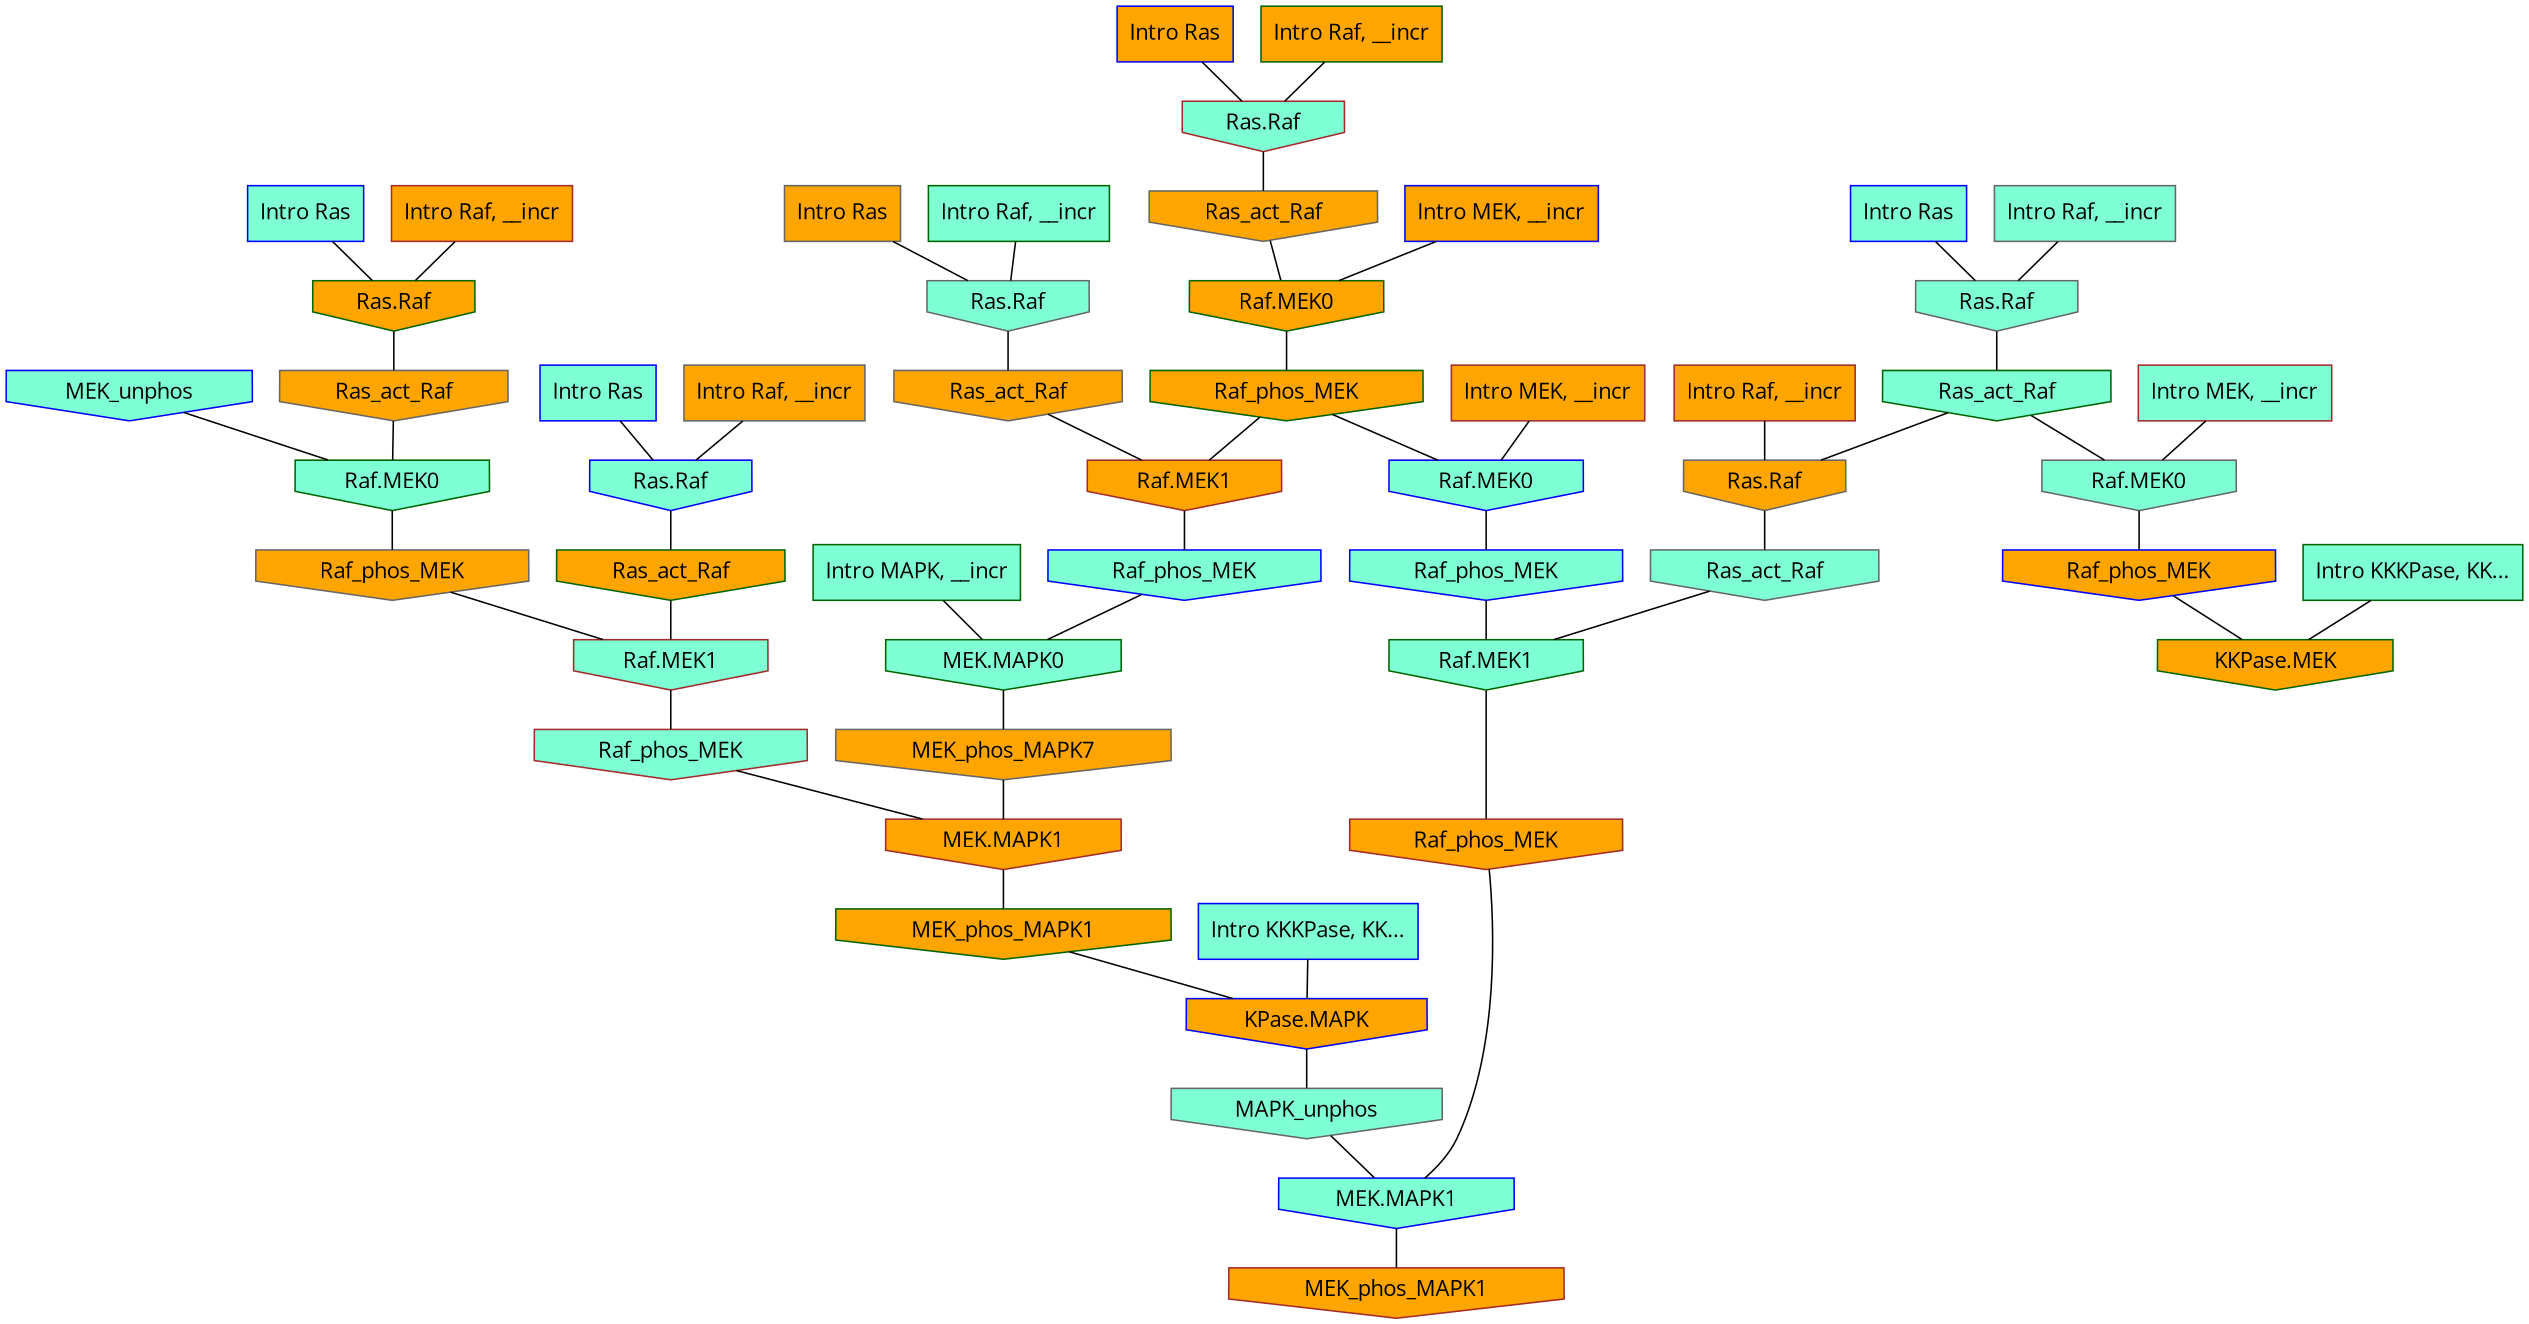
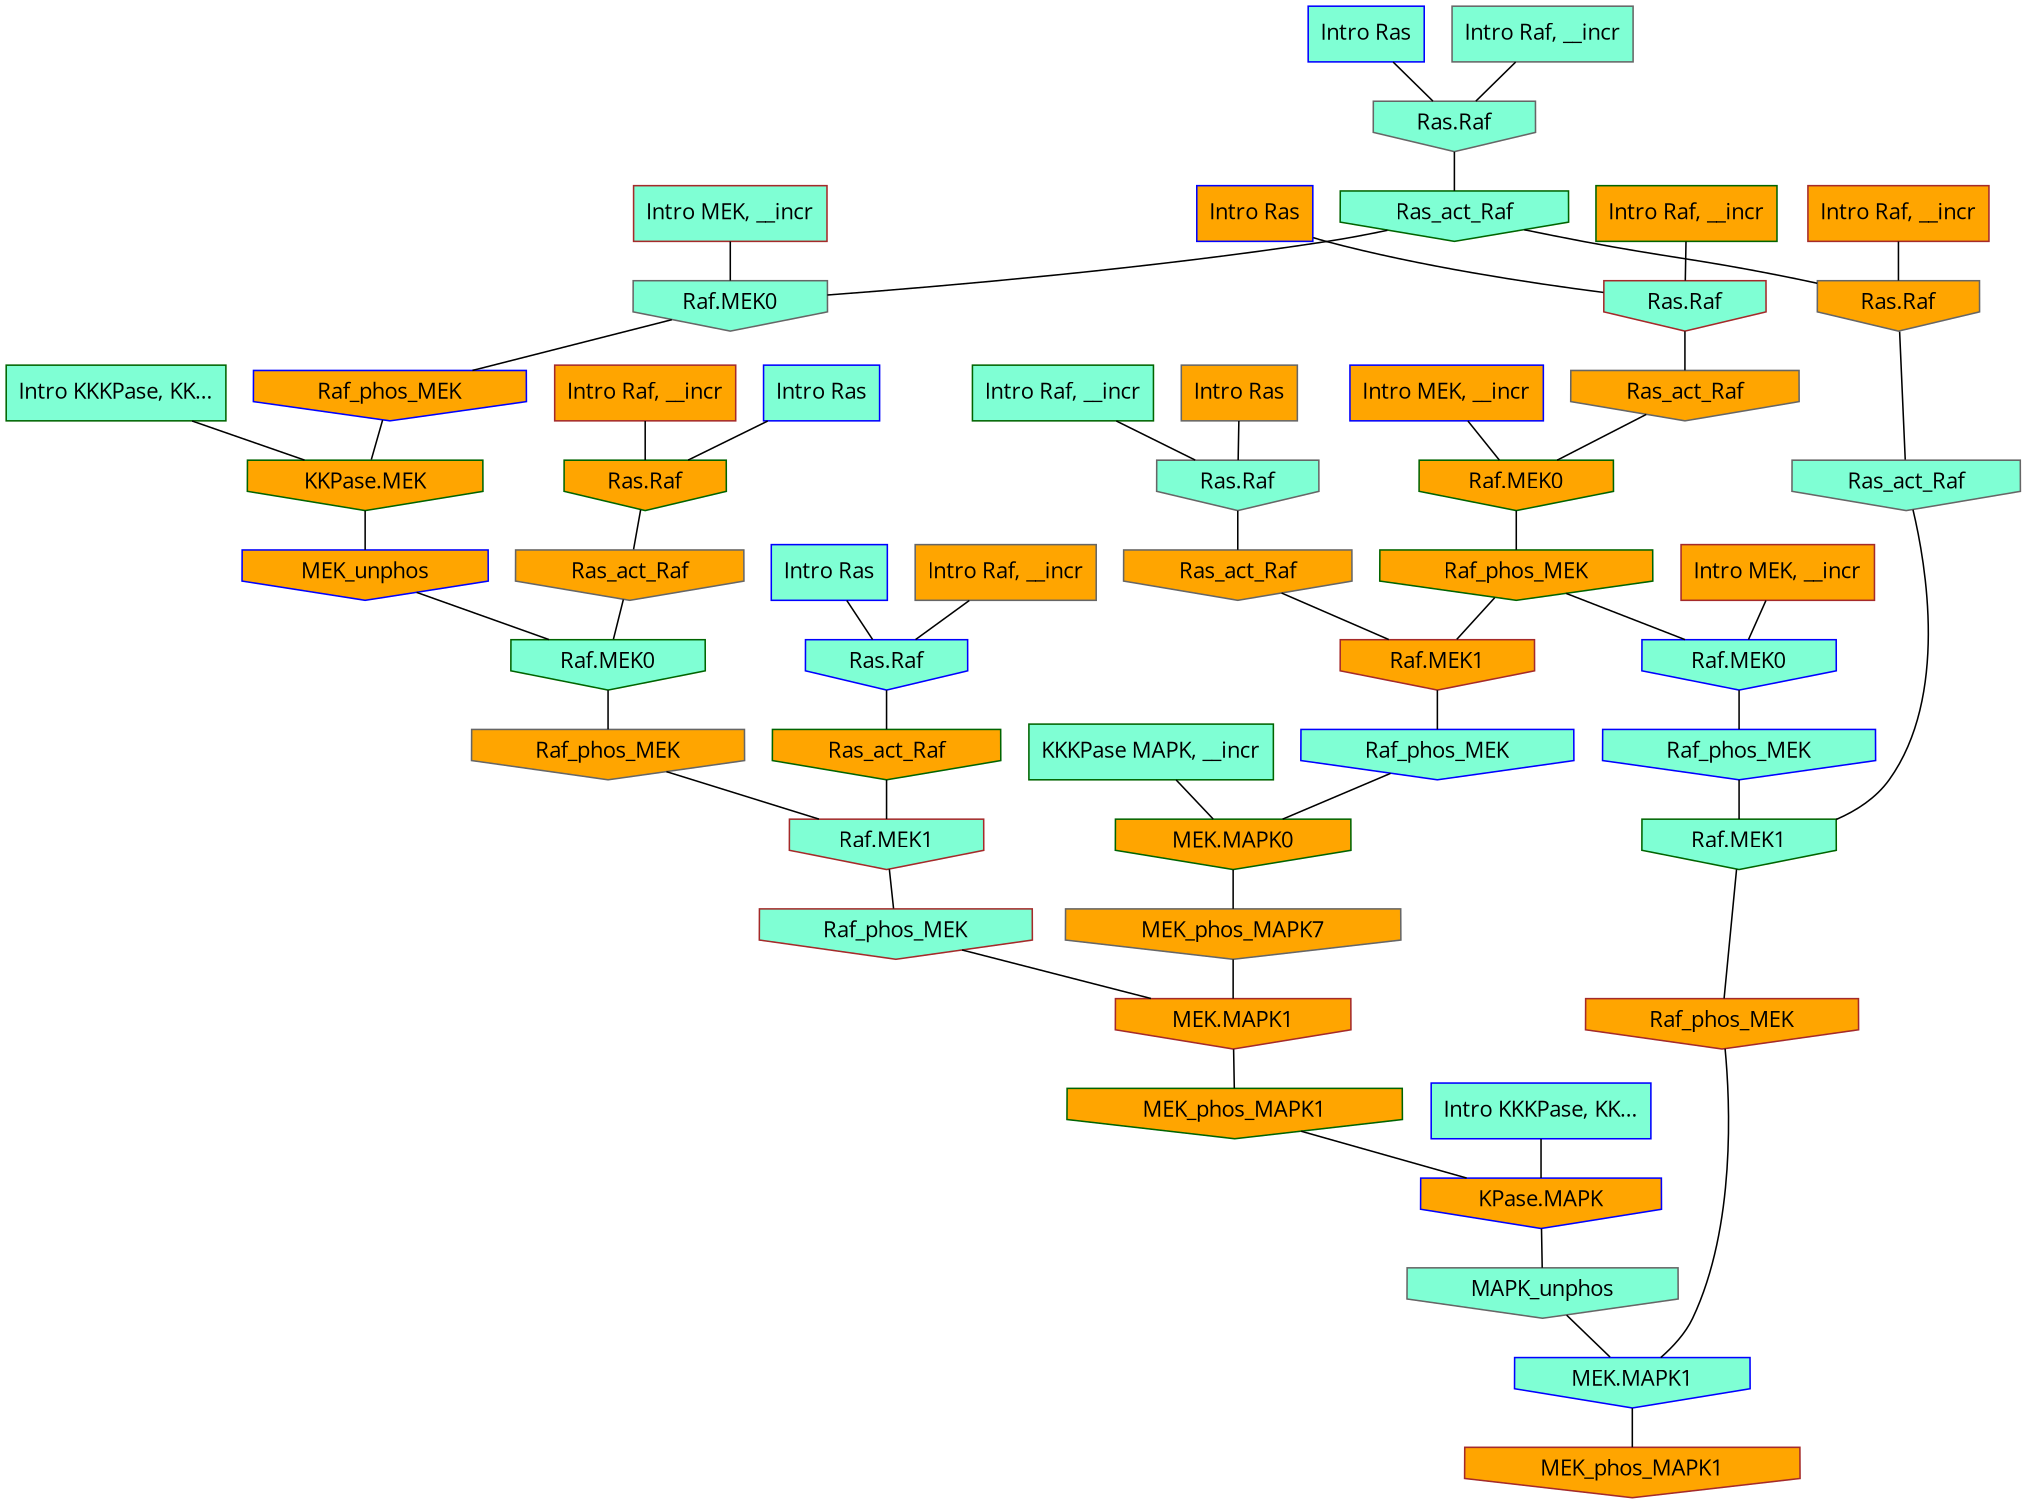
(129, 393) -> (365, 572)
none -> (365, 530)
(917, 572) -> (1151, 752)
(1003, 662) -> (1233, 842)
